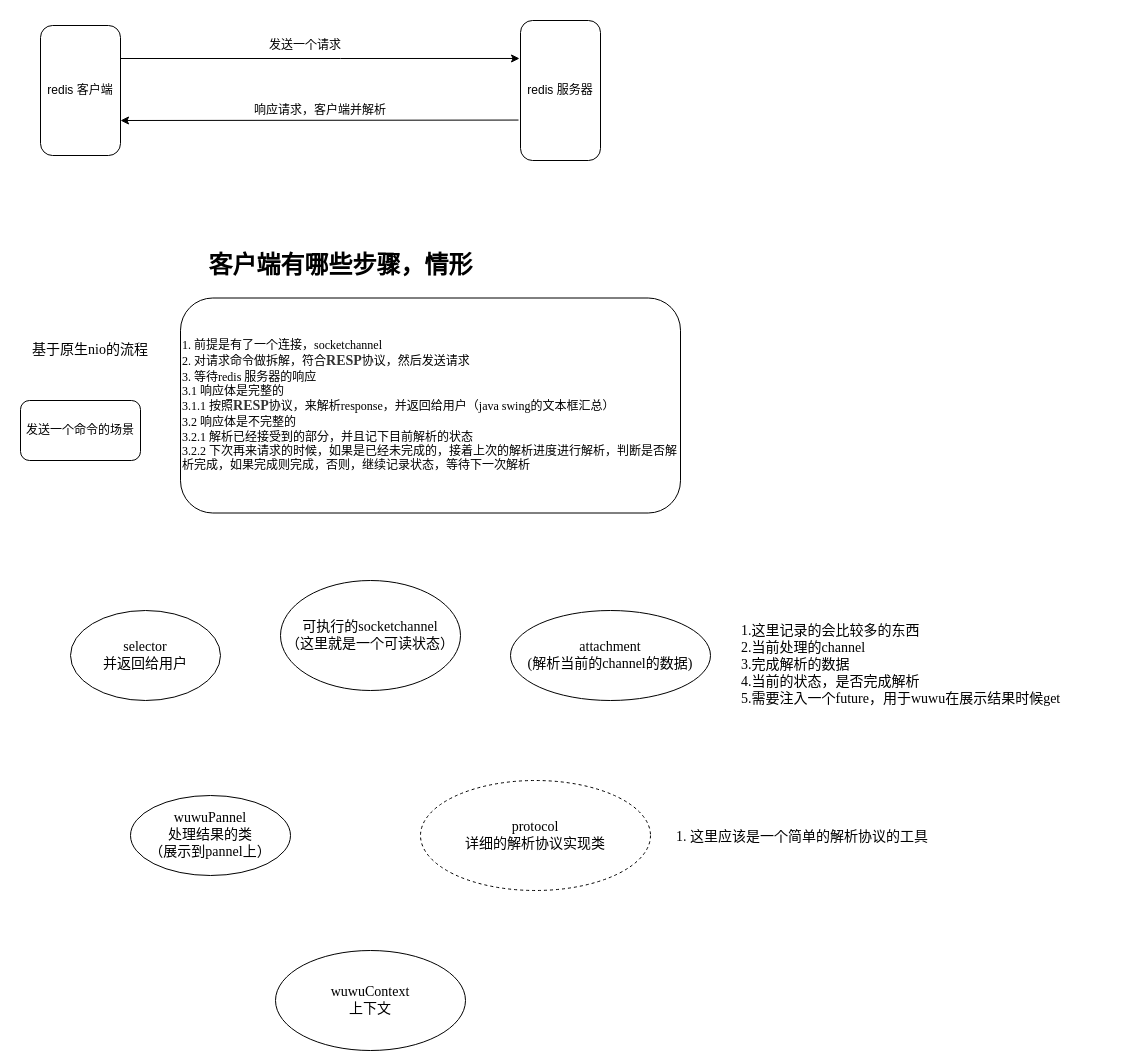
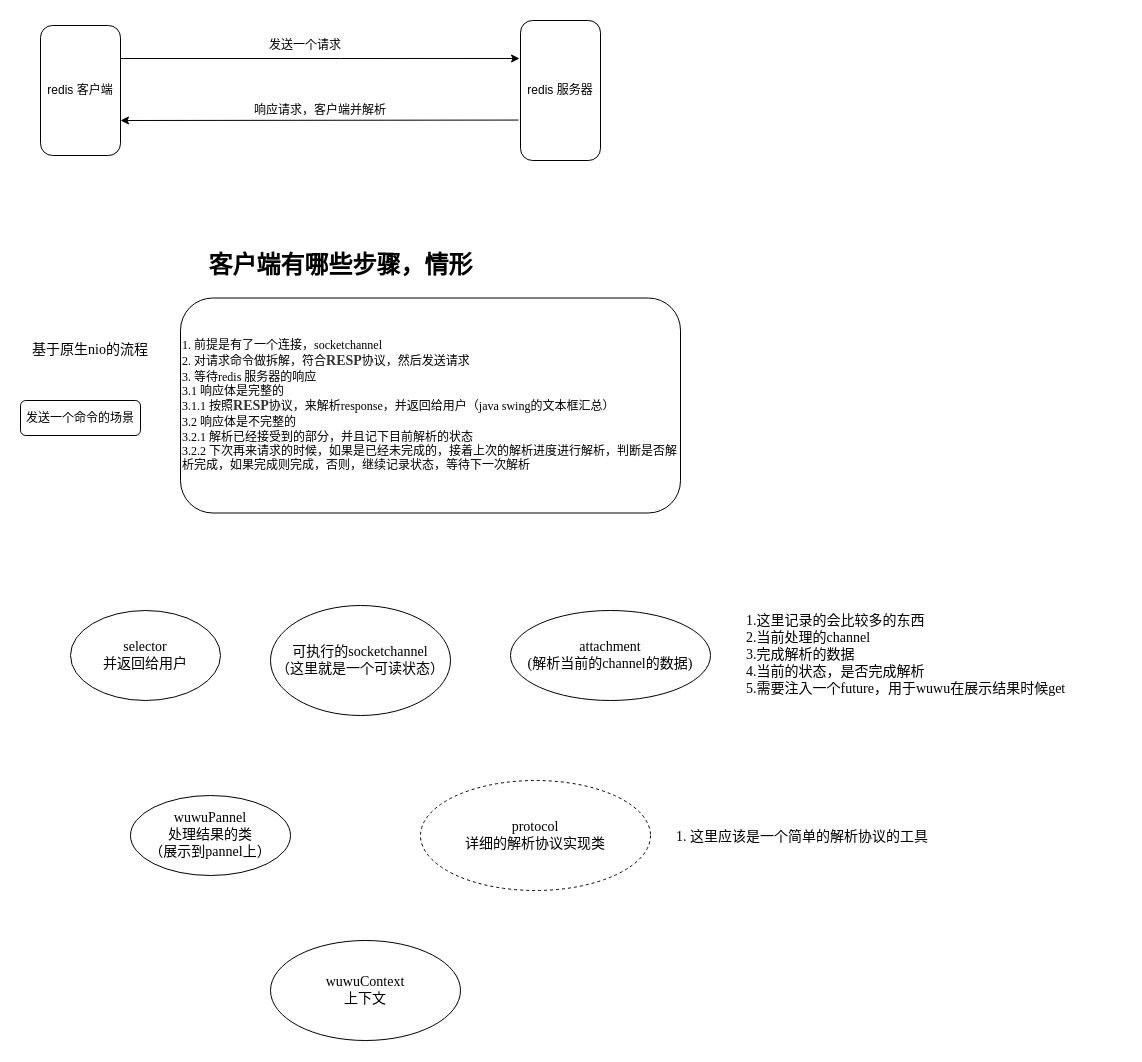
(81, 431) -> (81, 418)
(371, 636) -> (361, 661)
(926, 663) -> (931, 653)
(371, 1001) -> (366, 991)
